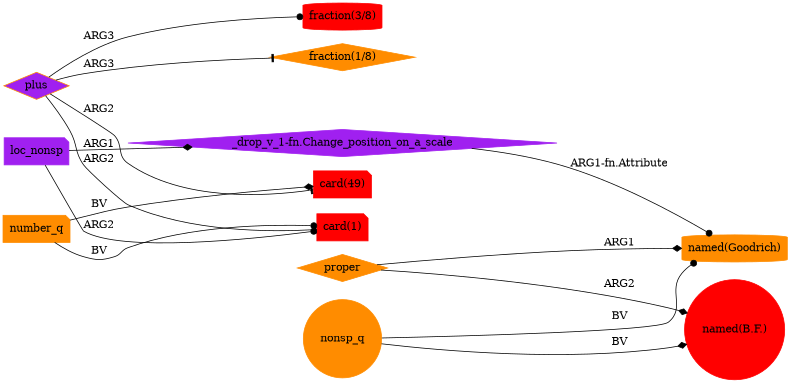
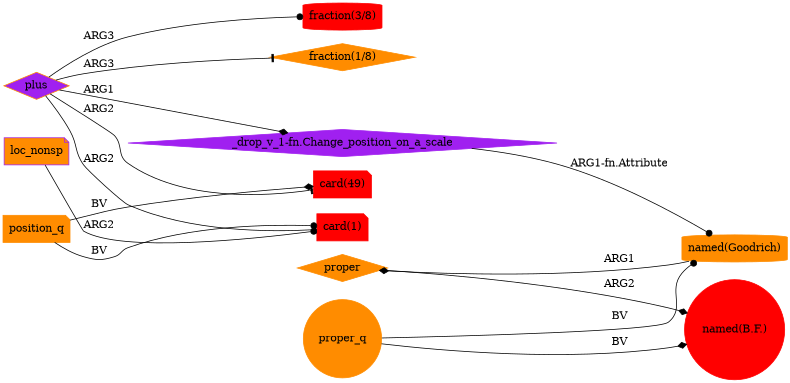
(126, 149) -> (169, 111)
(37, 151) -> (37, 151)
(37, 229) -> (37, 229)
(525, 253) -> (539, 274)
(342, 339) -> (342, 339)
